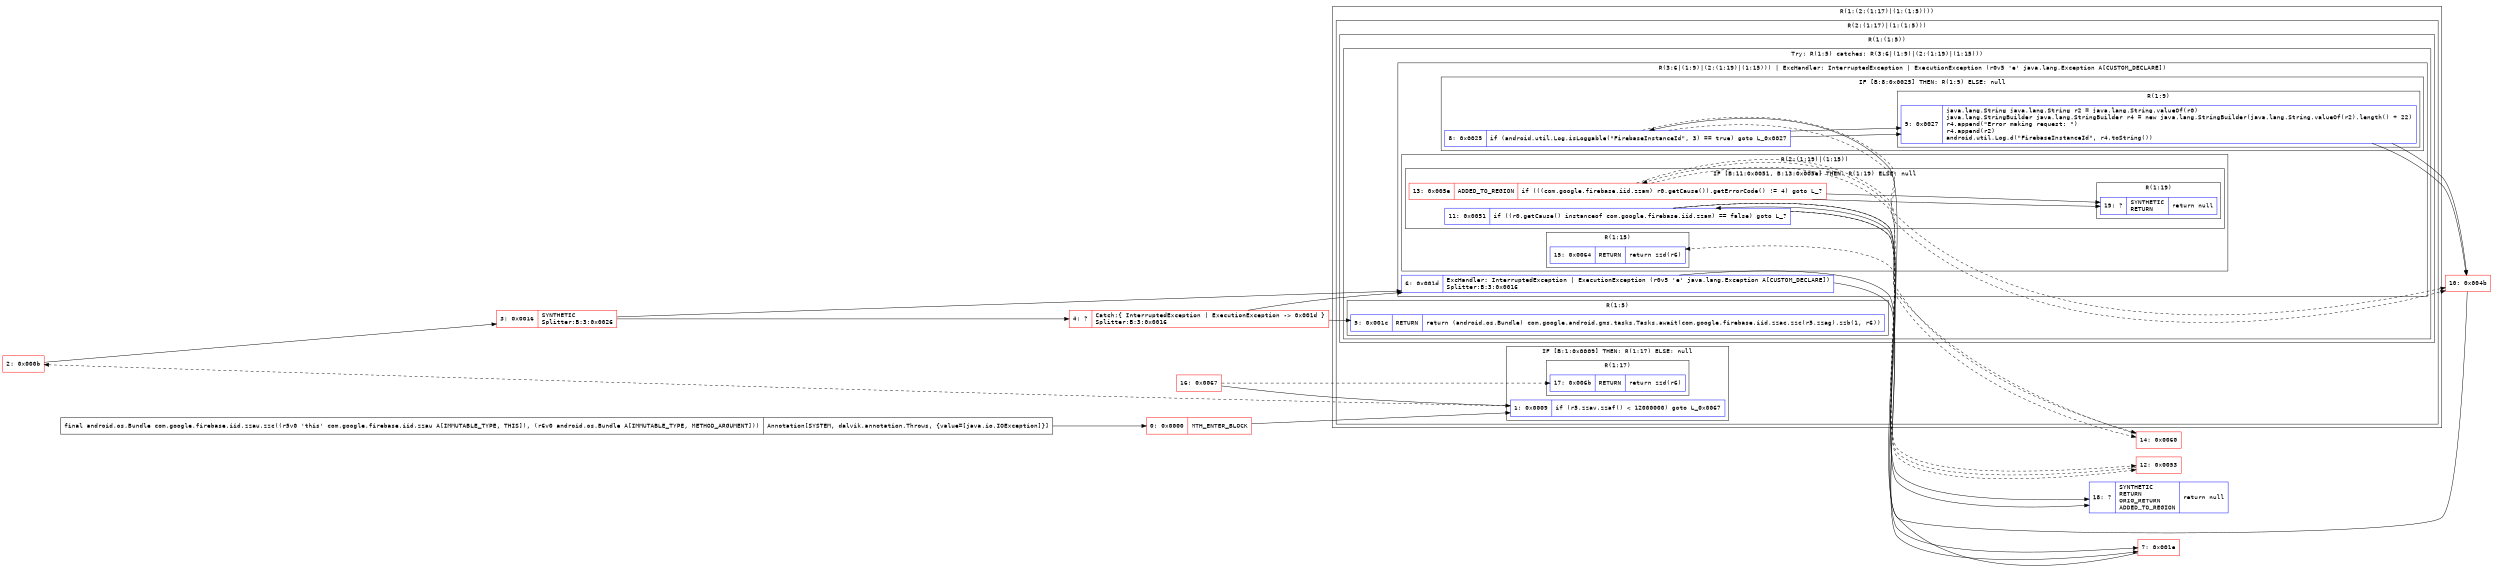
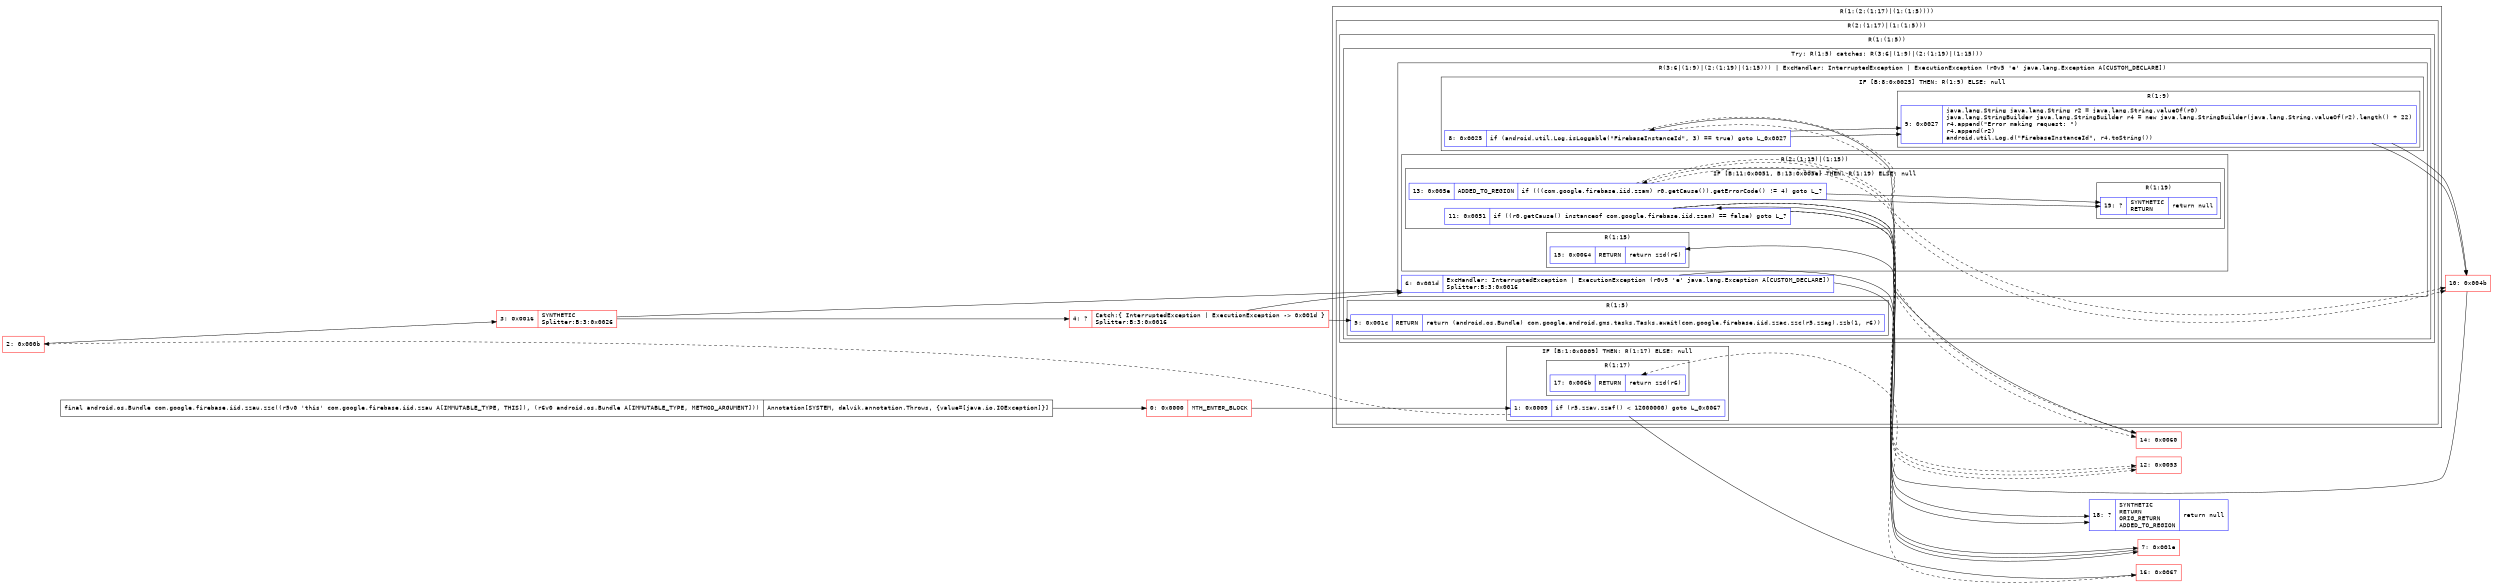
(1618, 191) -> (1618, 191)
(1880, 261) -> (1880, 261)
(1363, 399) -> (1864, 549)
